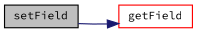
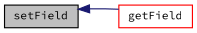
(93, 24) -> (104, 9)
